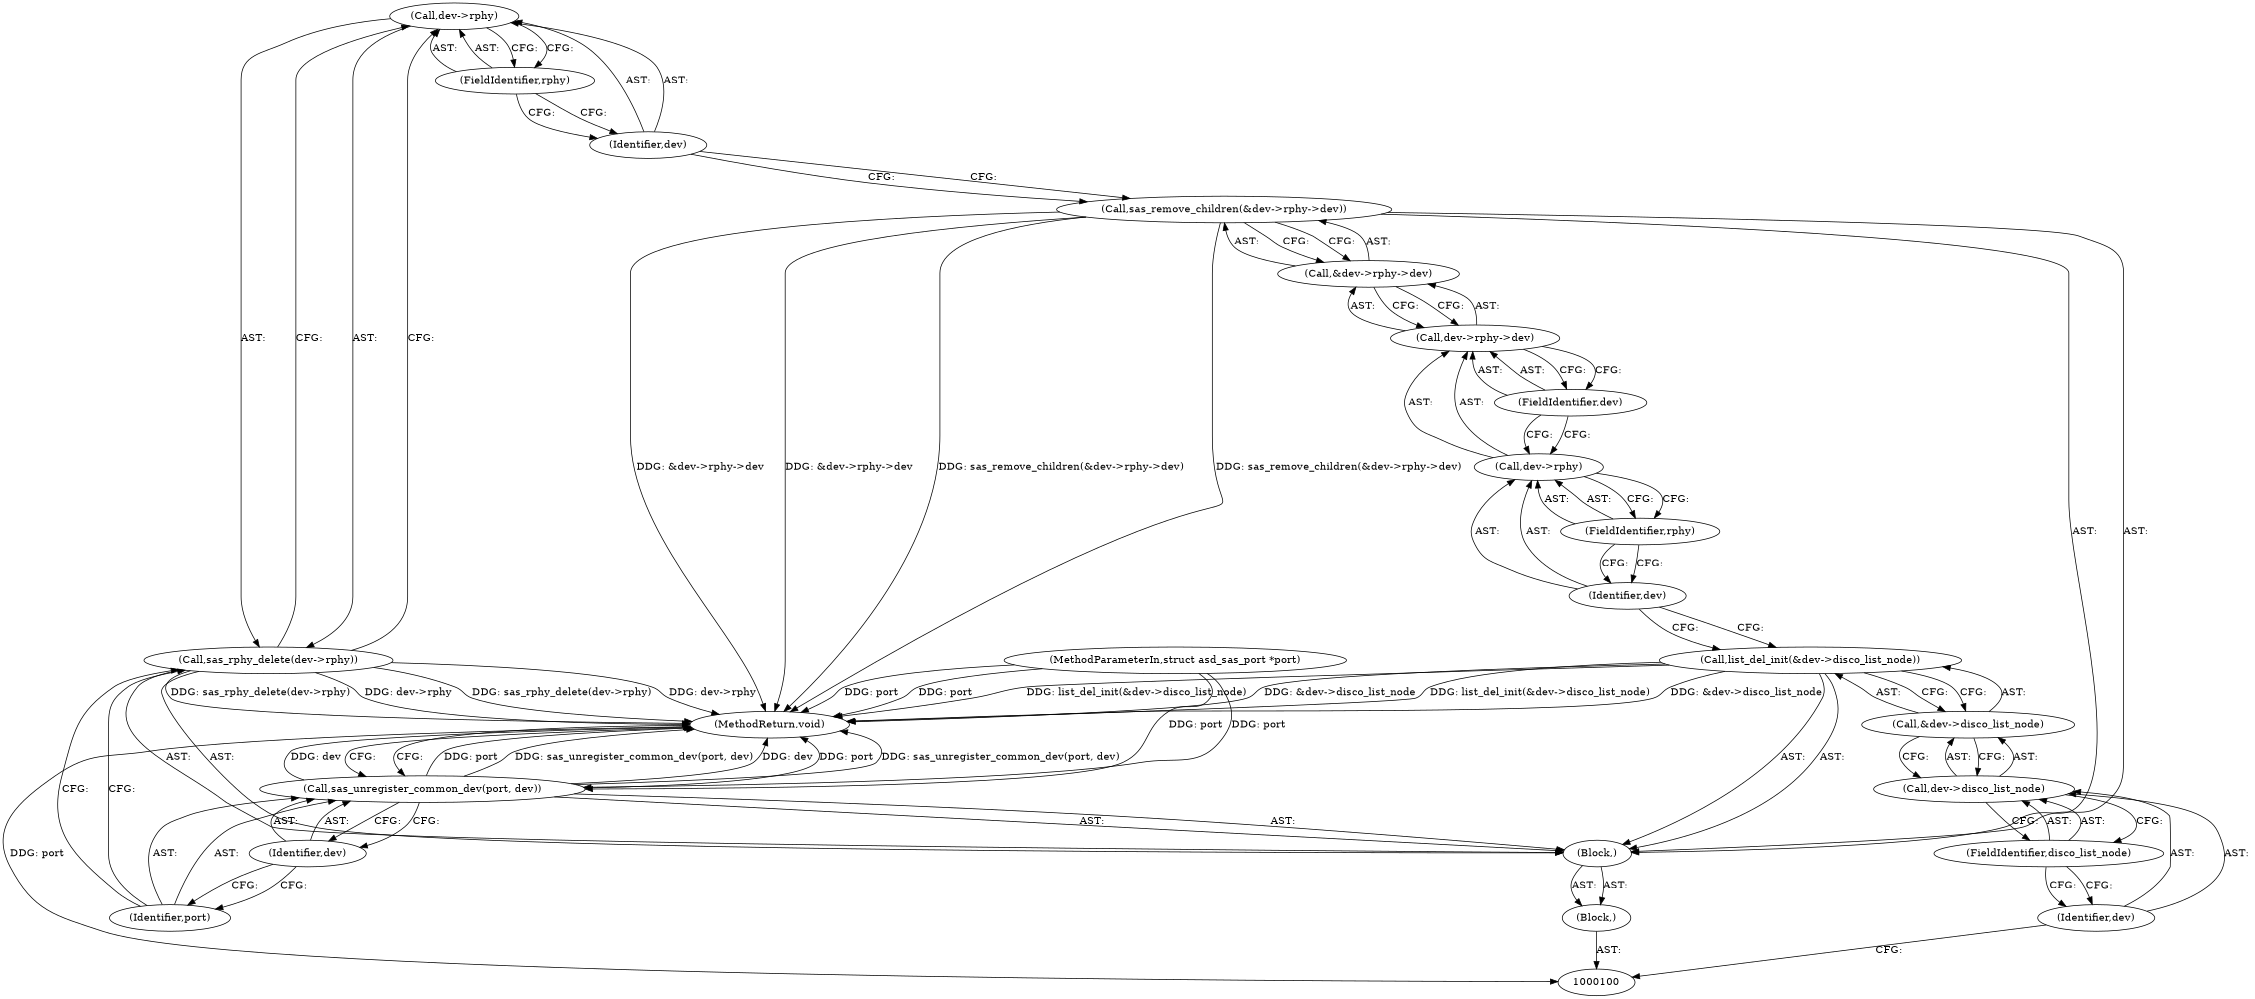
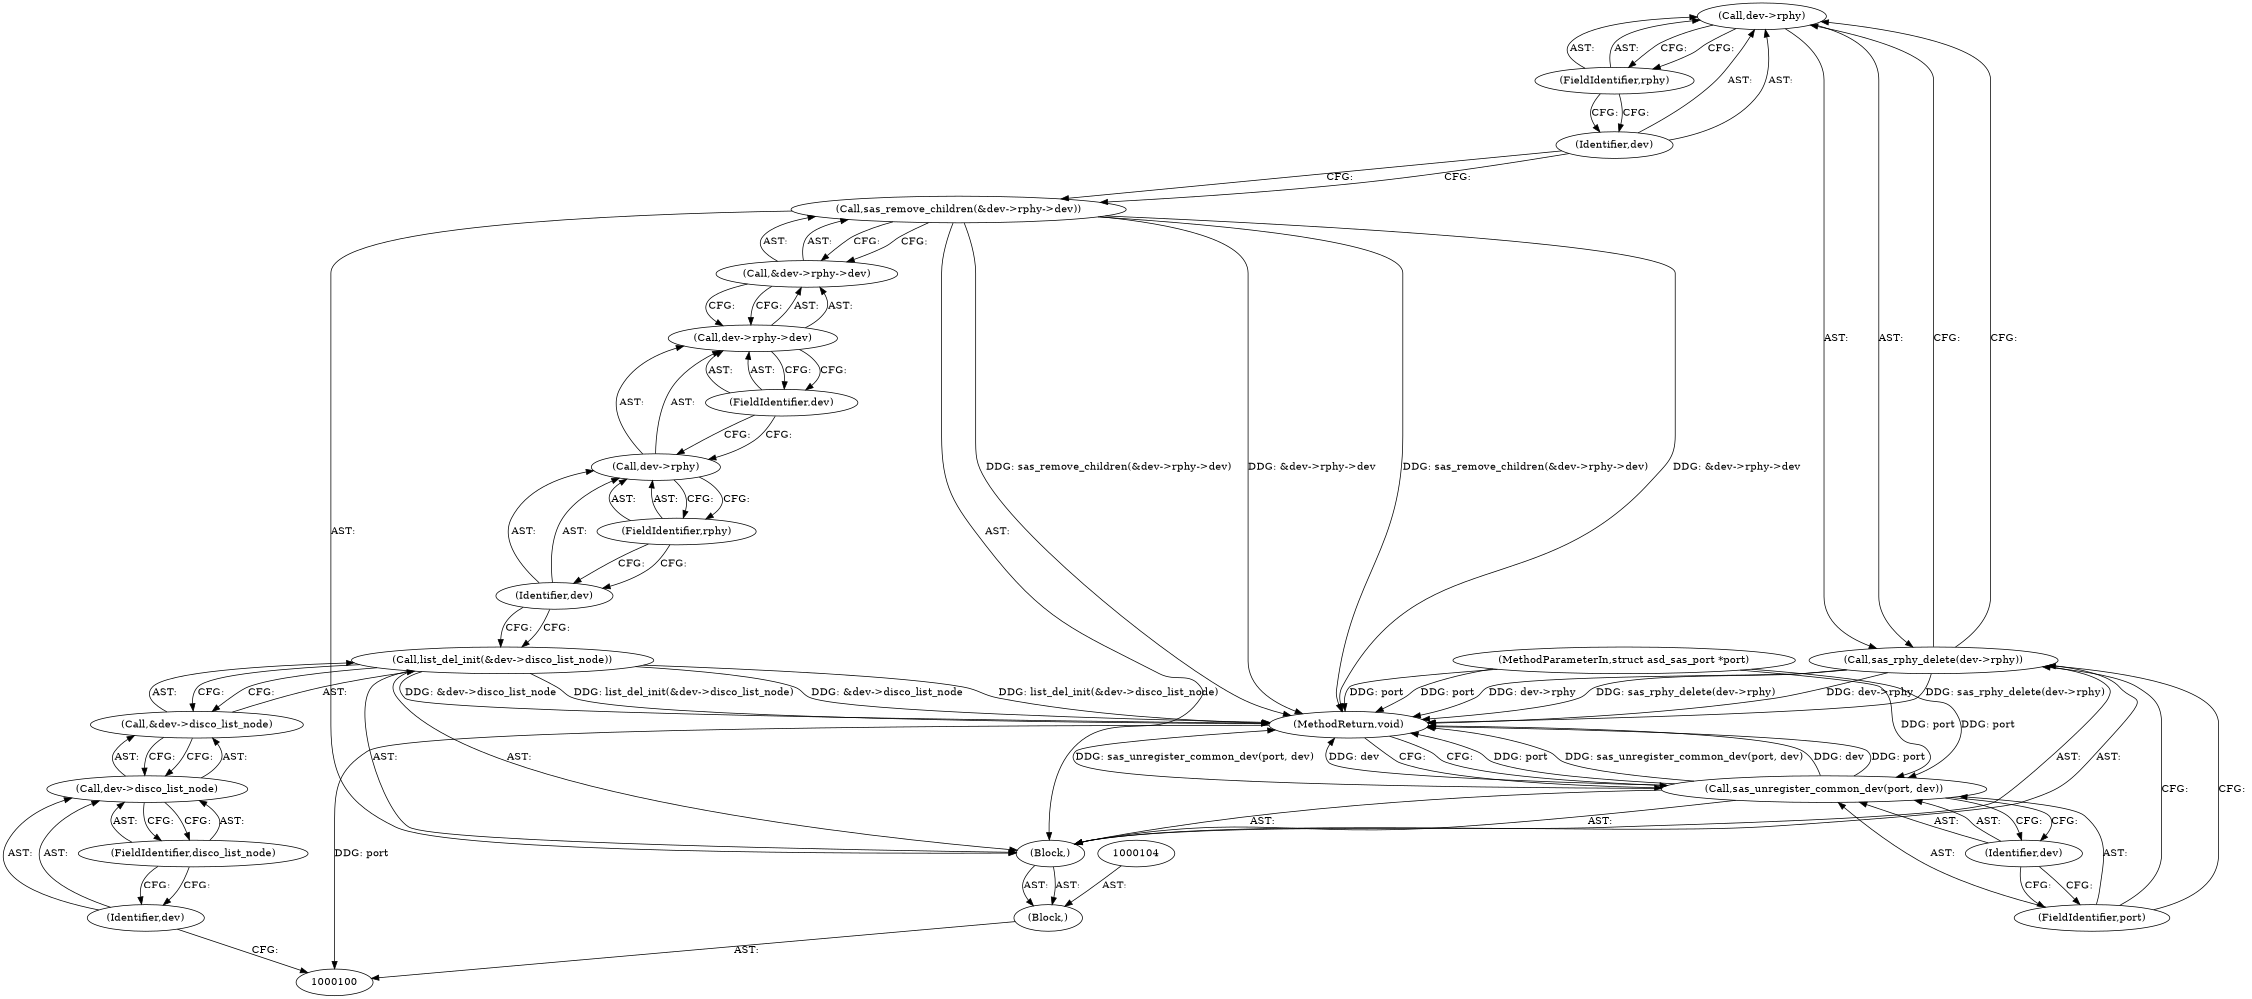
none -> (1136, 854)
(170, 918) -> (2092, 918)
